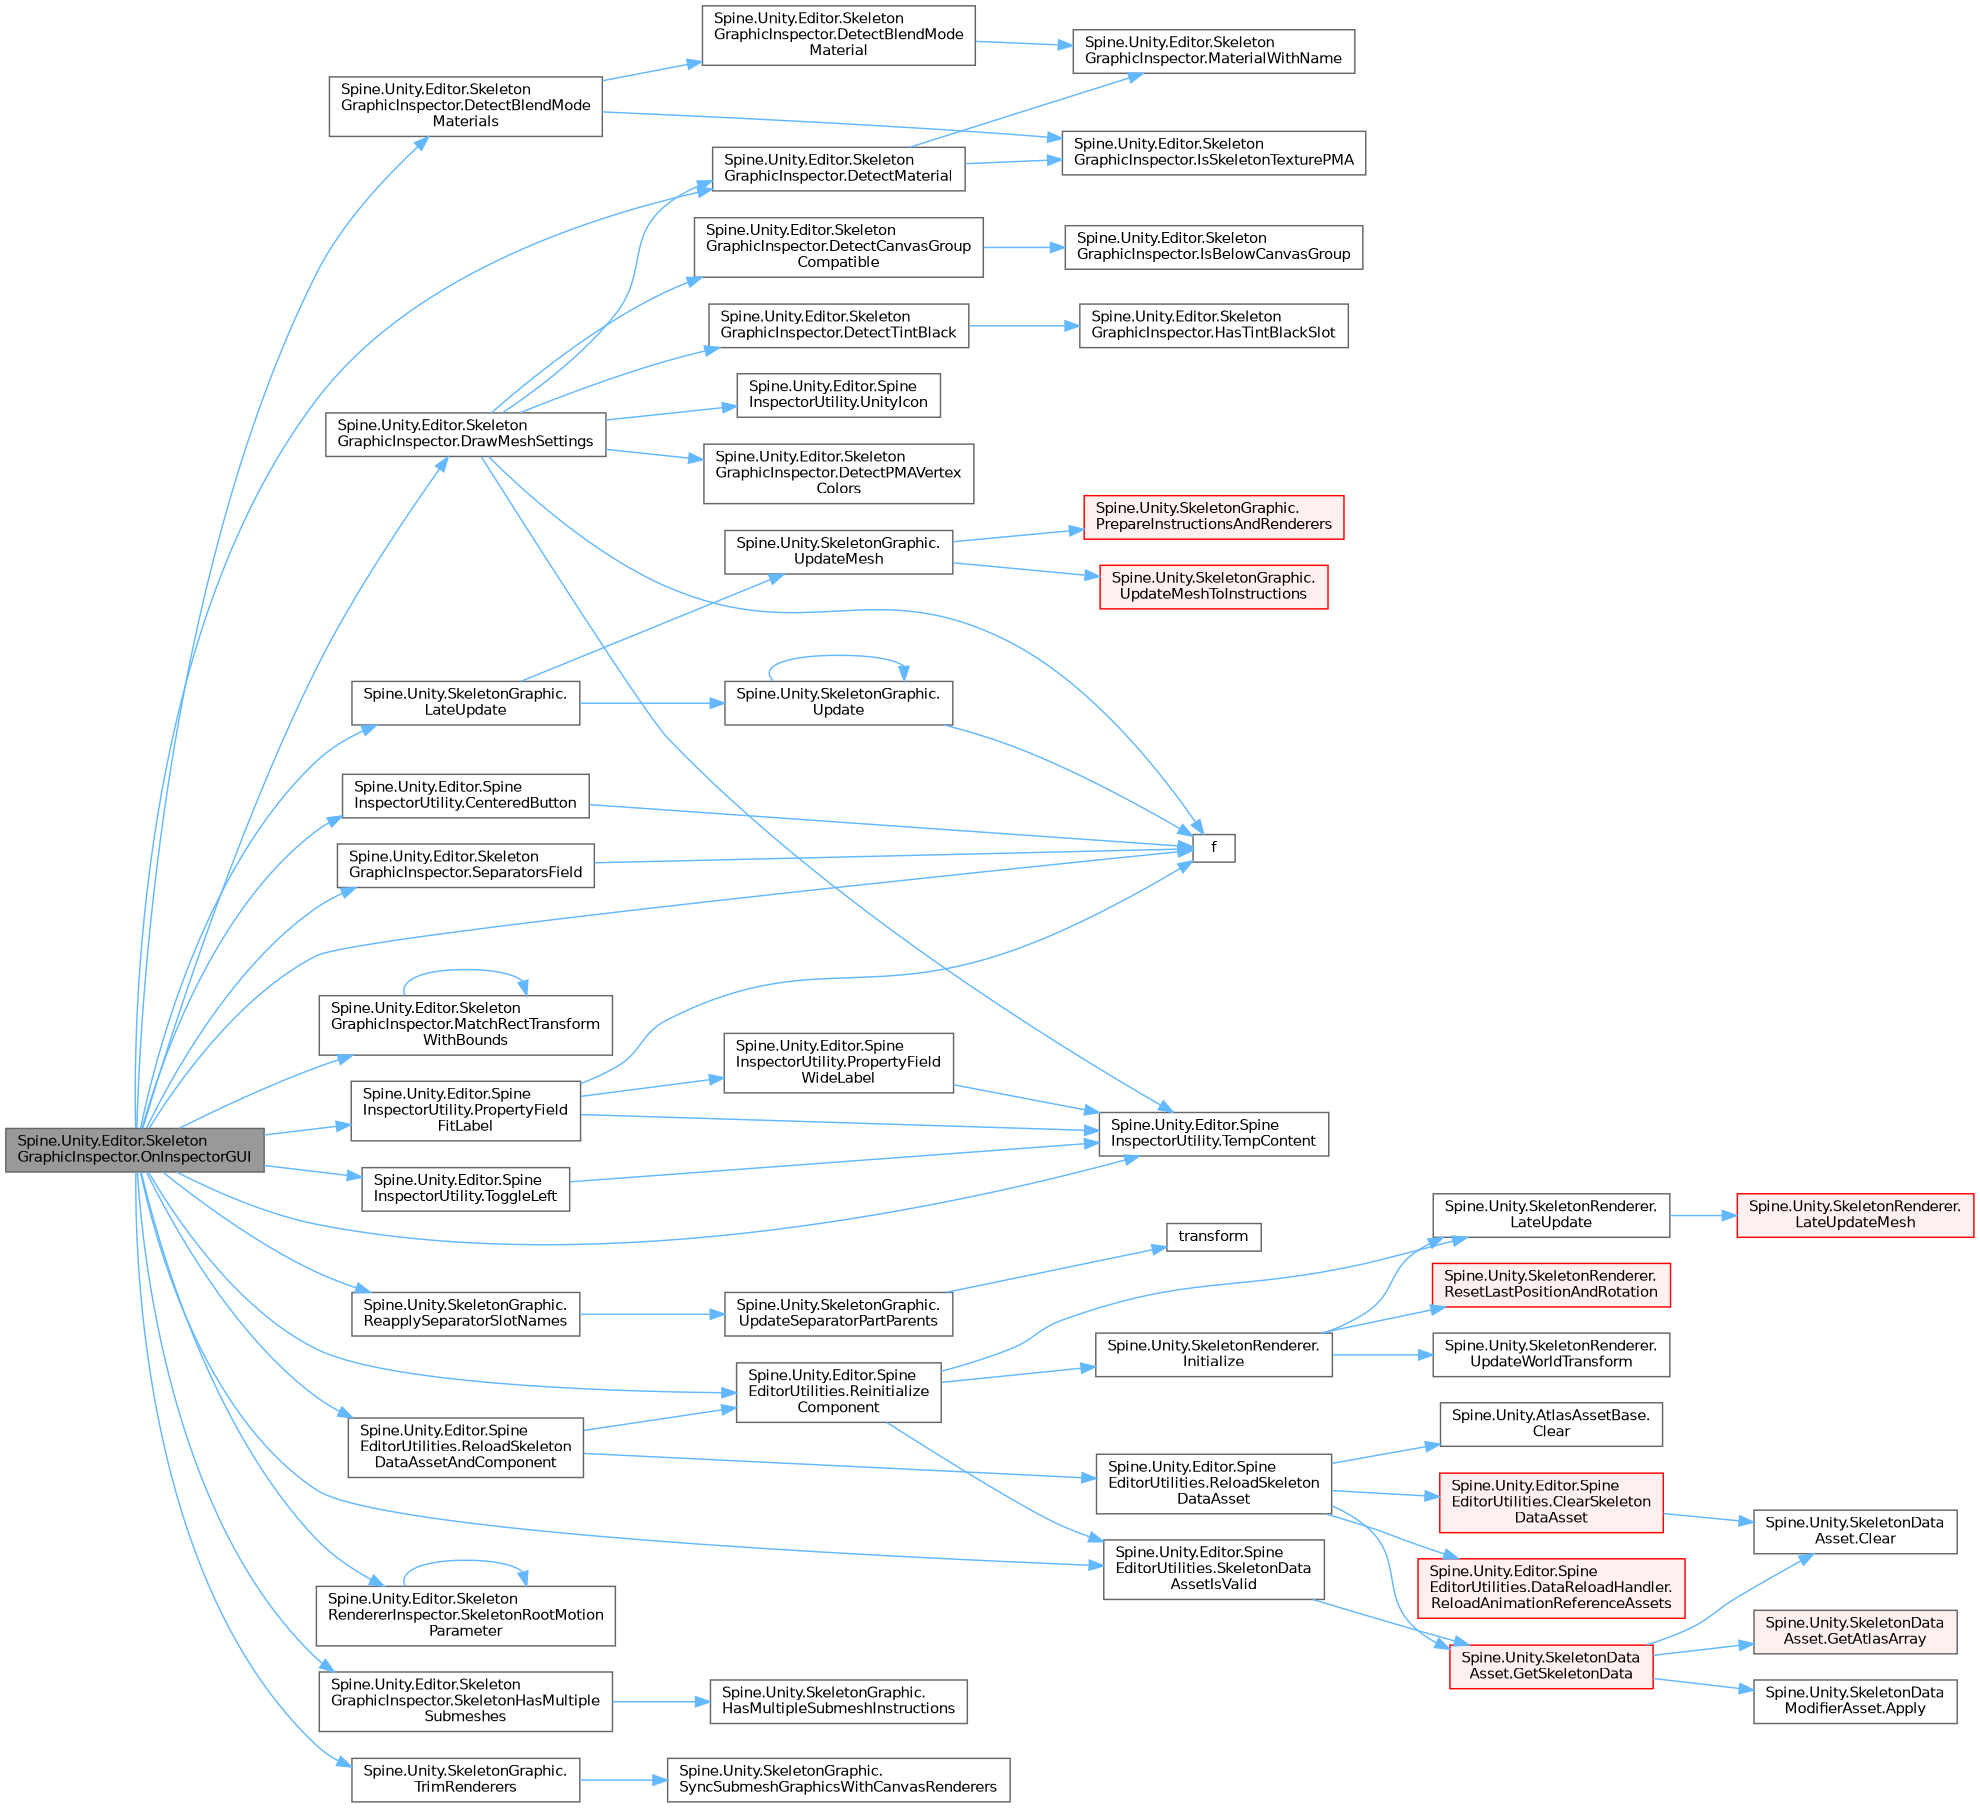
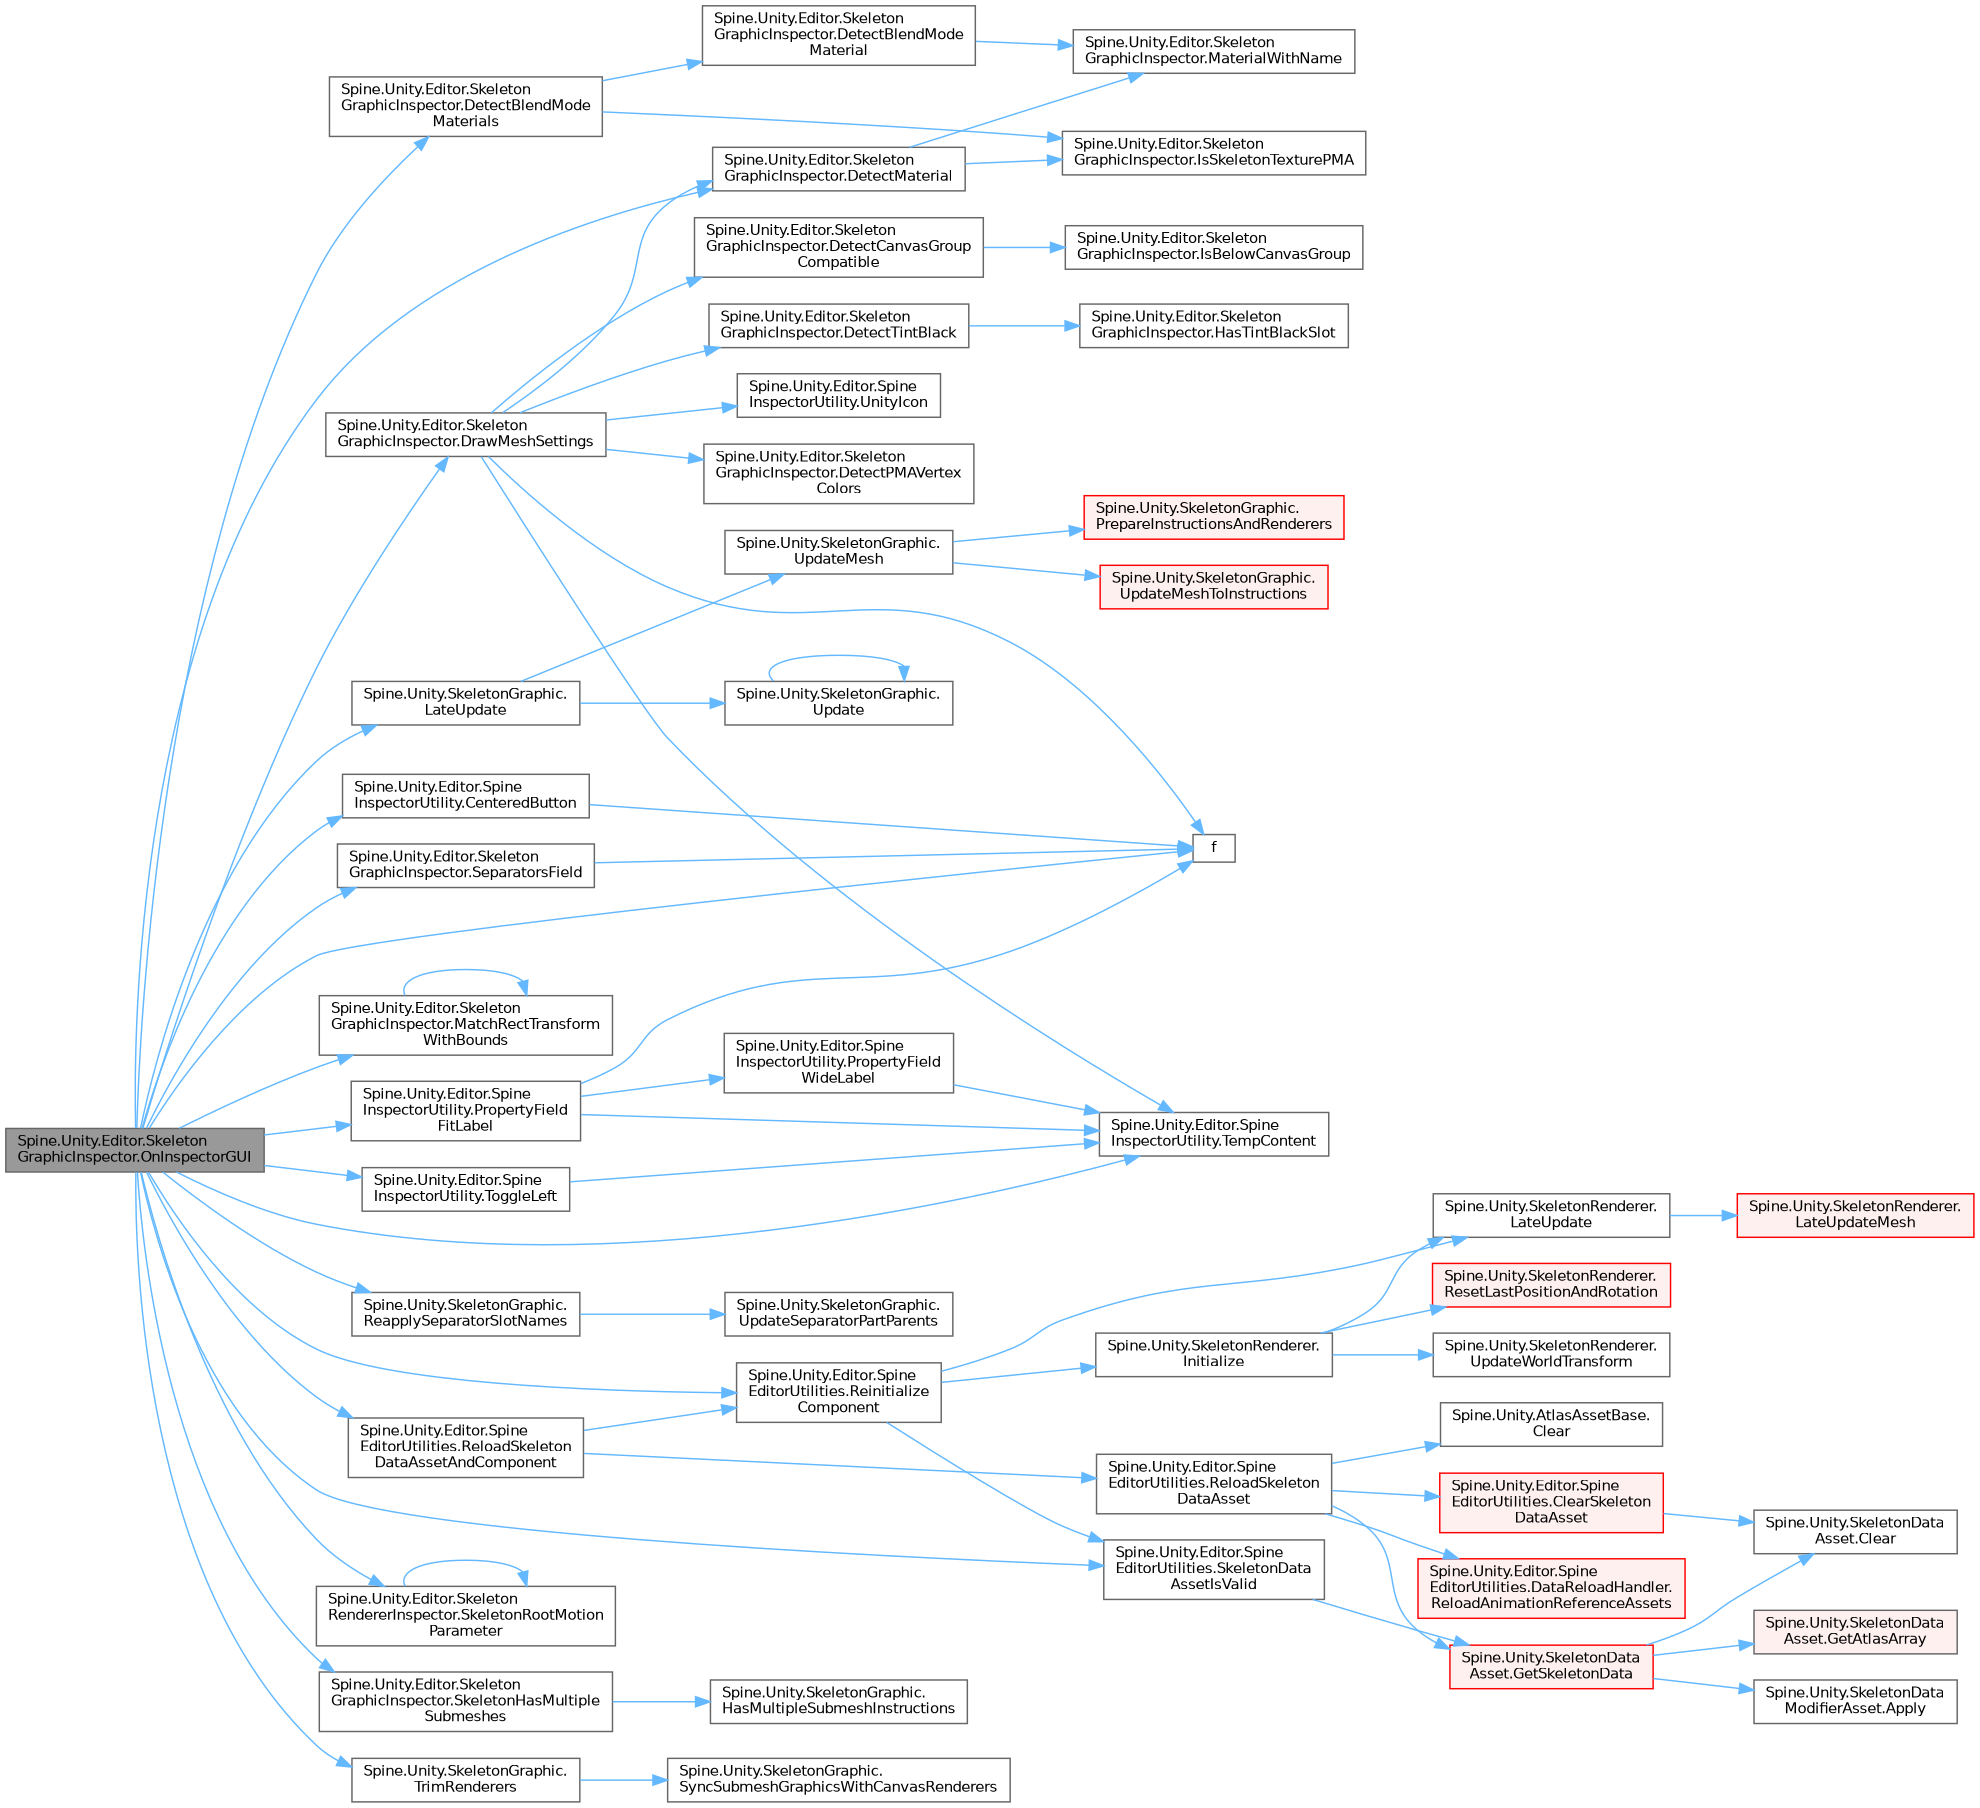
(1066, 769) -> none
(1214, 1237) -> none
